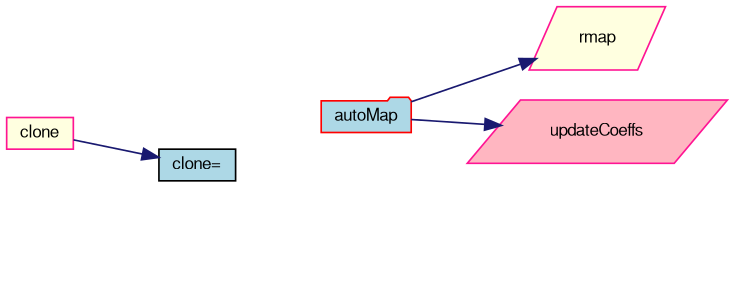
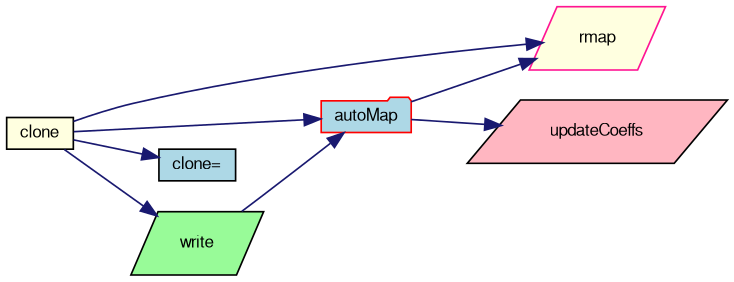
none -> (298, 72)
none -> (189, 126)
(597, 132) -> (597, 132)
(40, 133) -> (40, 133)
none -> (197, 243)
